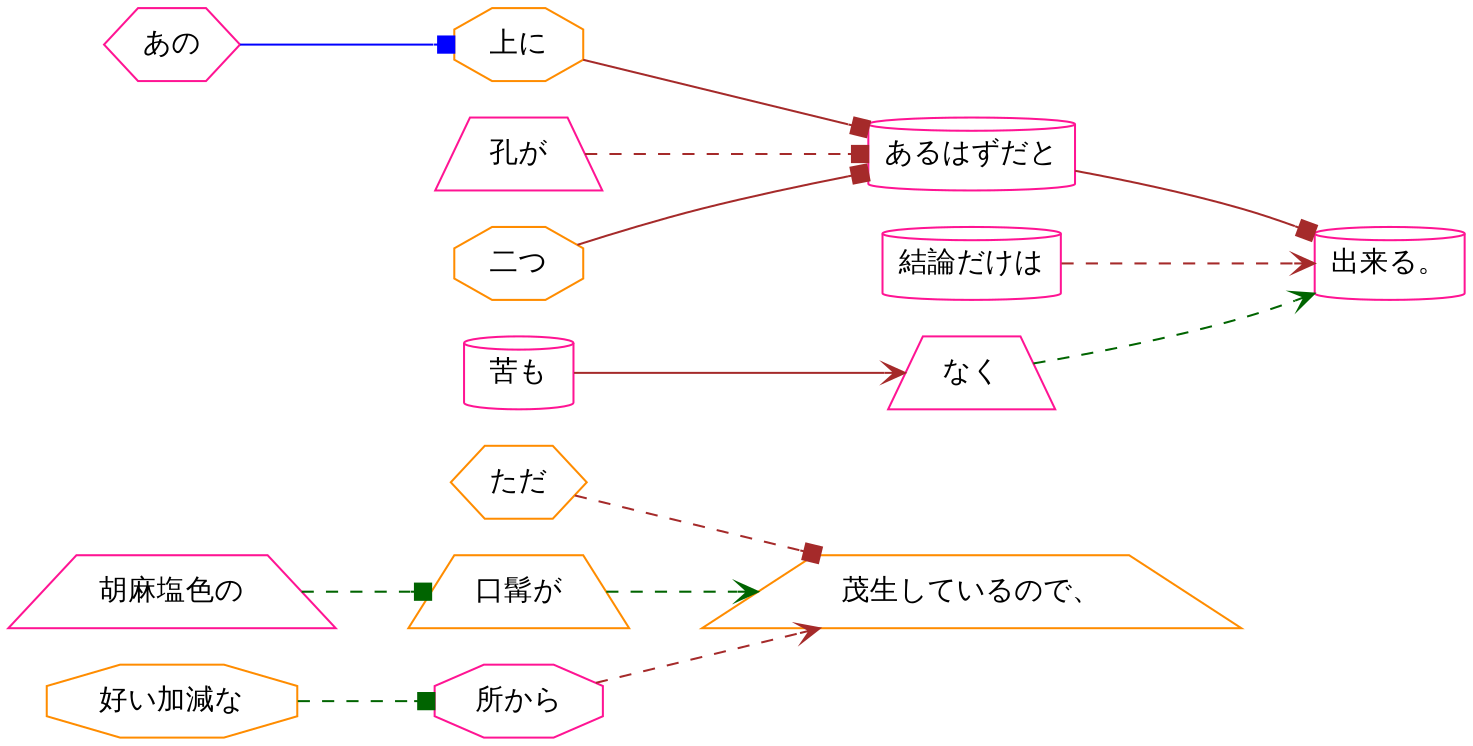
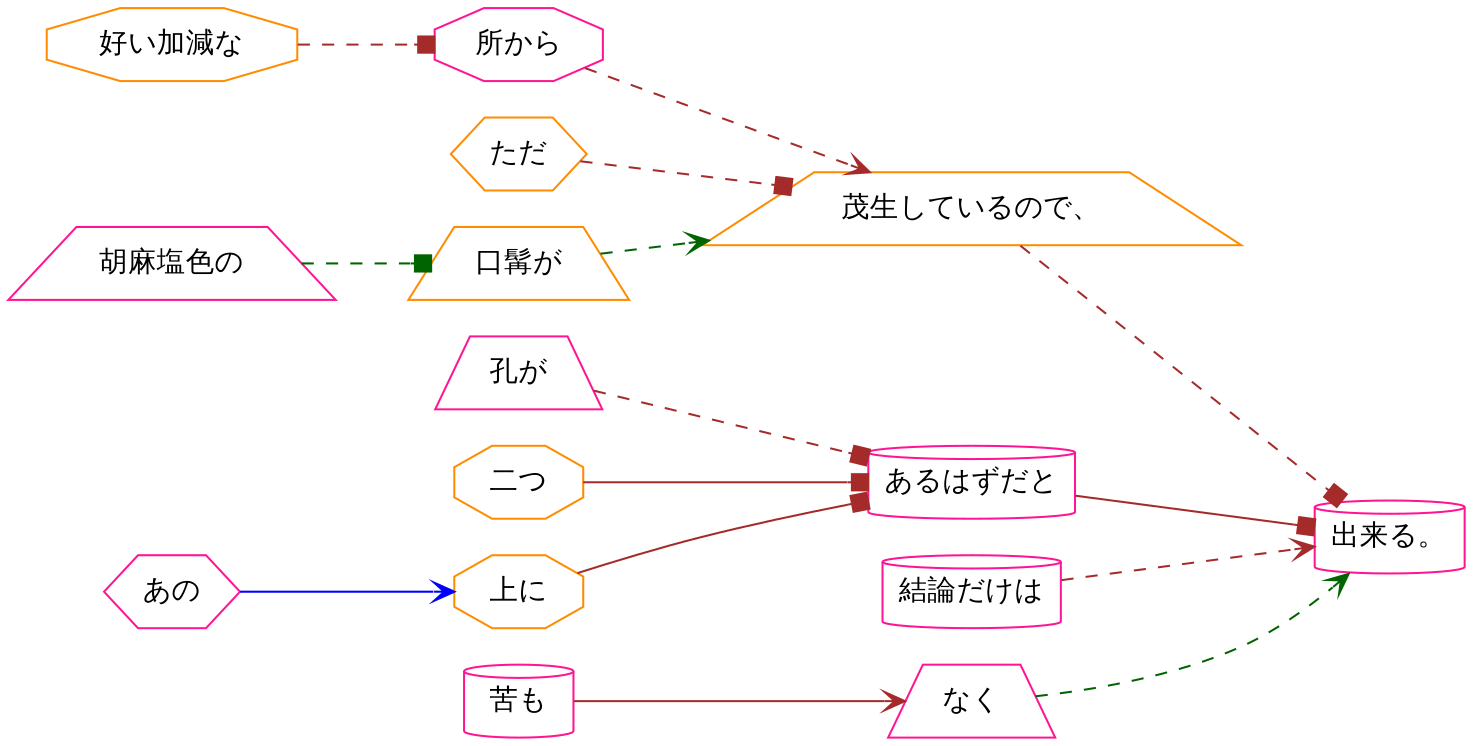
(337, 45) -> (337, 592)
none -> (1173, 367)
(356, 701) -> (356, 45)
